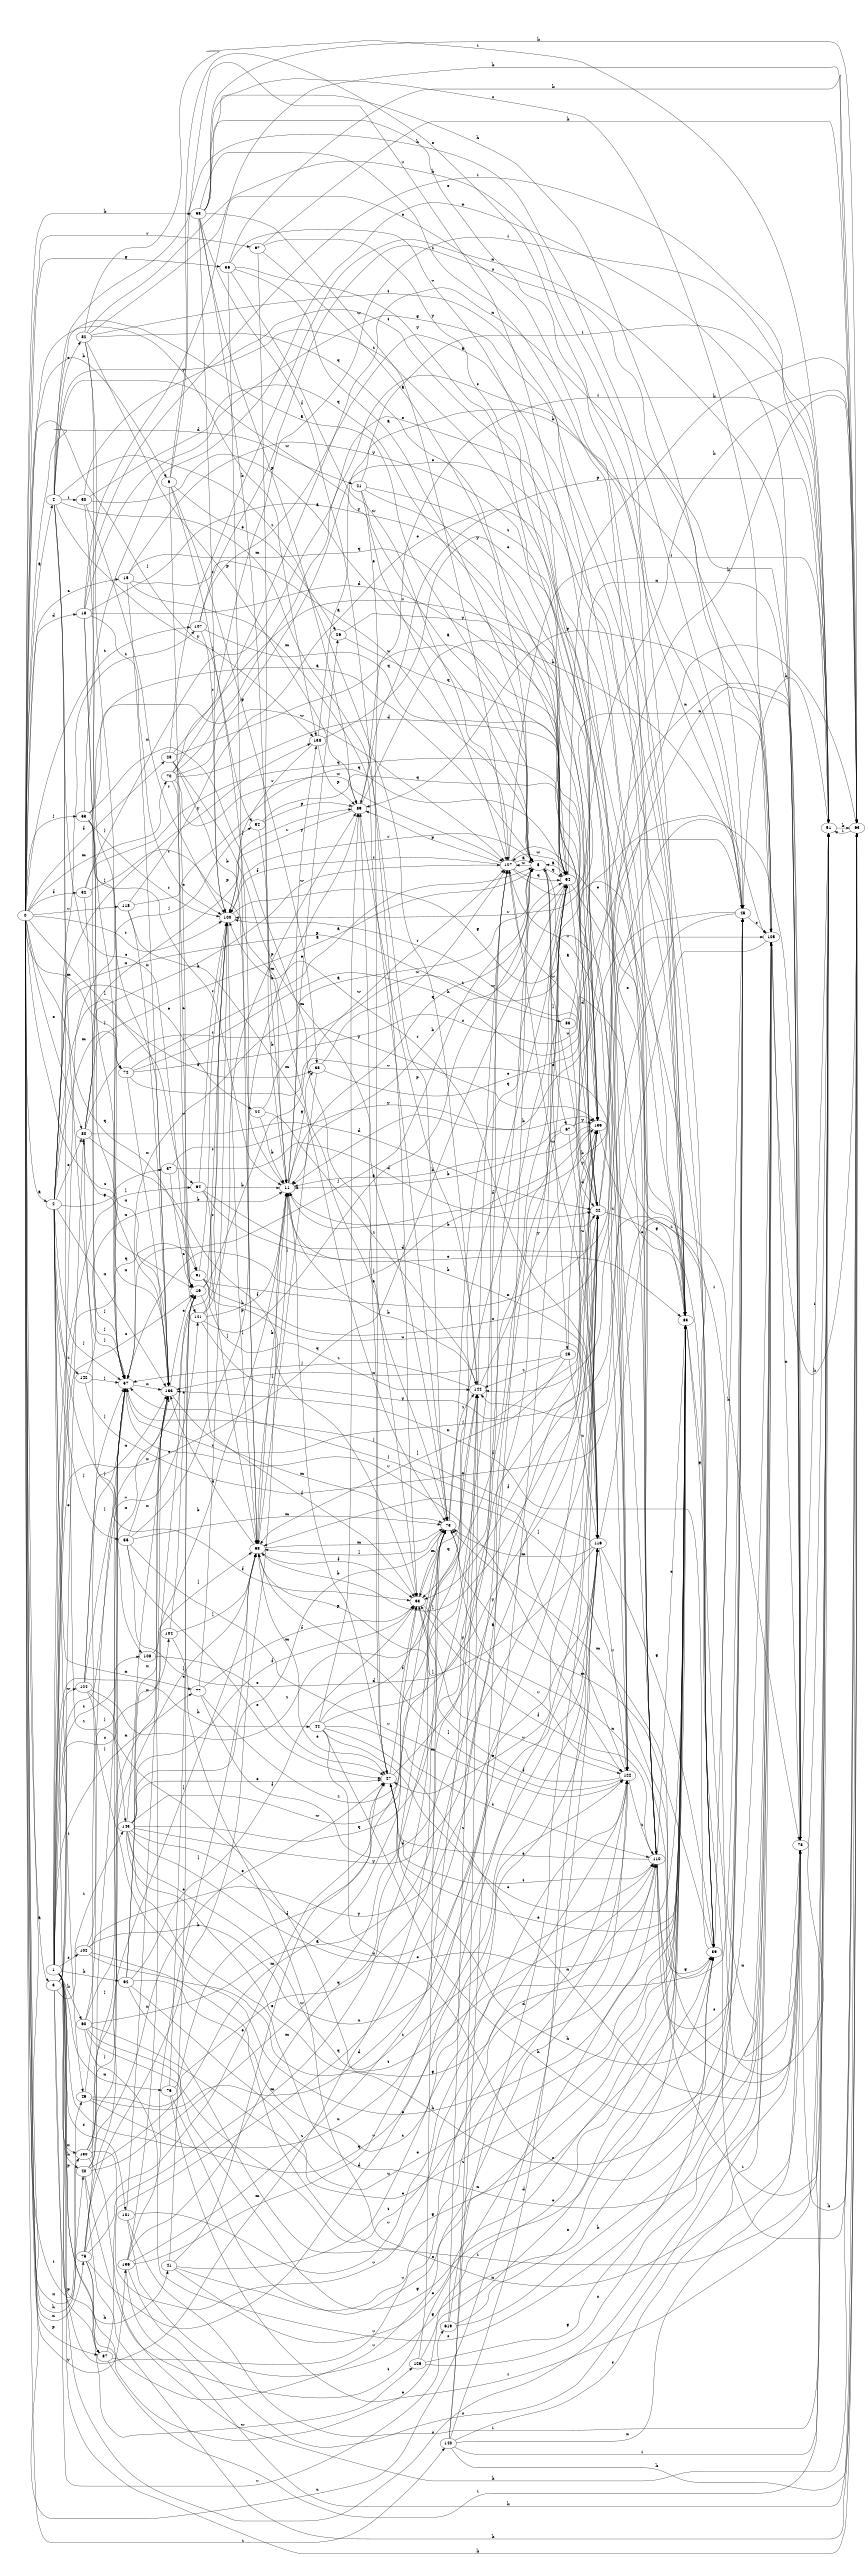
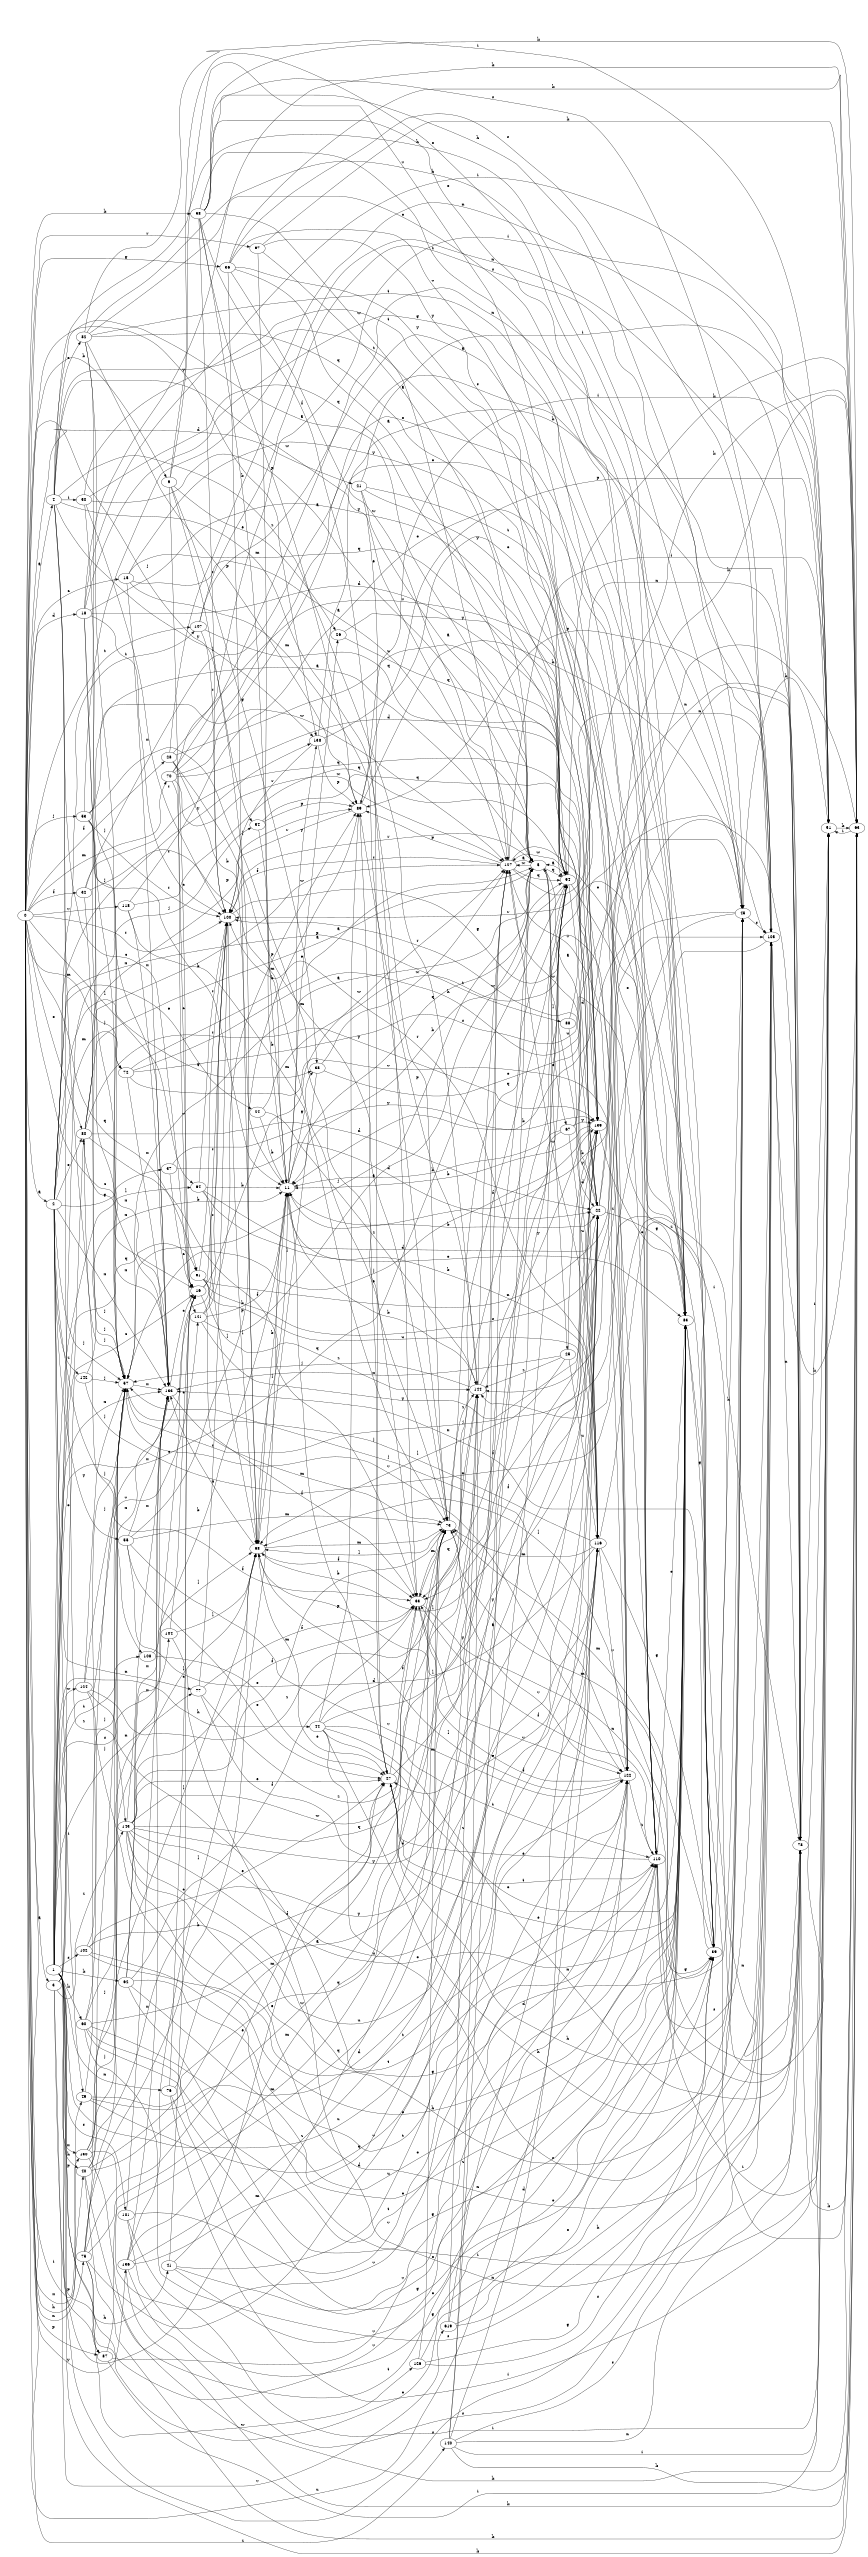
none -> (663, 349)
(109, 1472) -> (59, 1651)
(84, 1475) -> (84, 1475)
